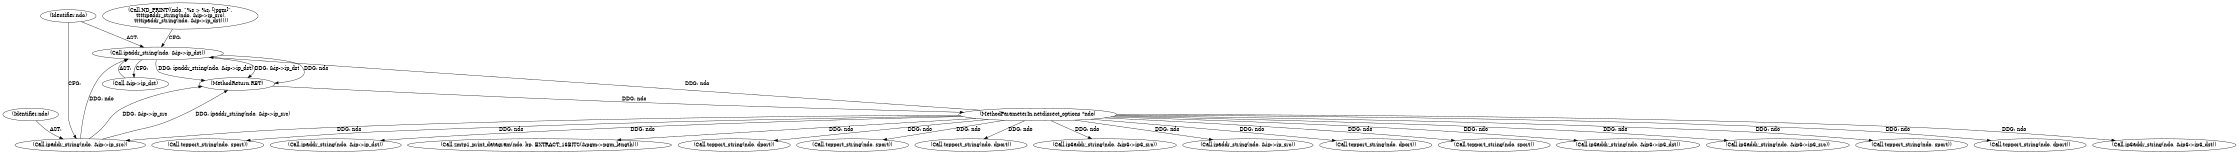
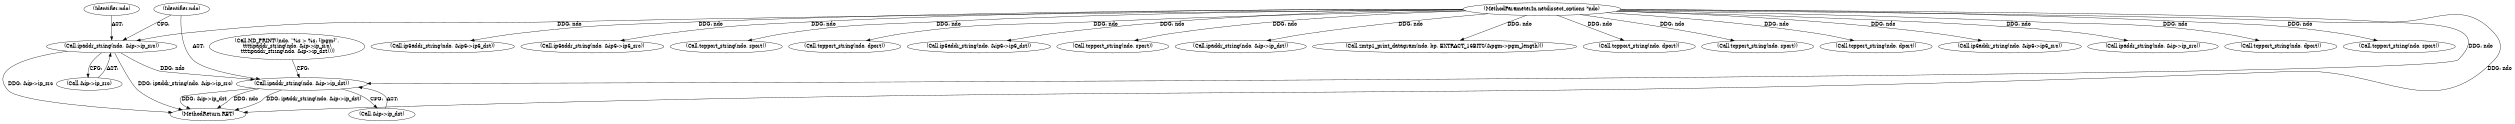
none -> (89, 84)
(616, 102) -> (1831, 85)
